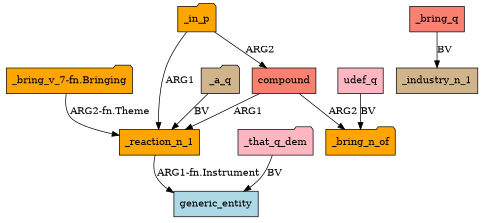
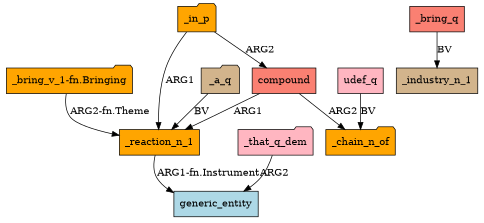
(69, 81) -> (69, 81)
(361, 142) -> (361, 142)
(274, 173) -> (274, 173)
